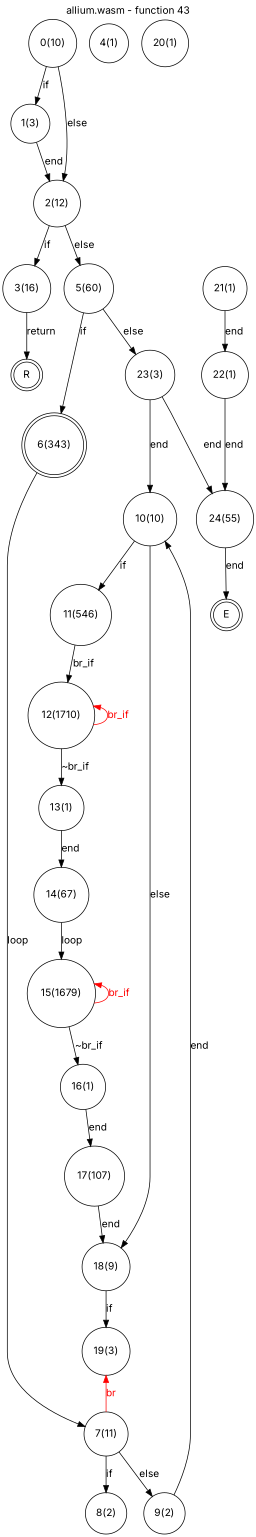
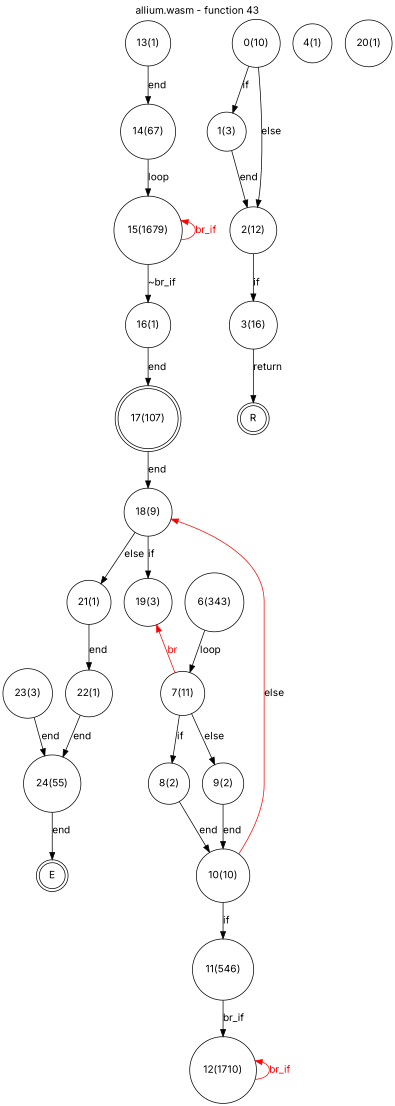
(89, 289) -> none
(150, 442) -> (193, 824)
(54, 445) -> (214, 602)
none -> (120, 555)
(61, 763) -> none
(150, 897) -> (264, 668)
(95, 1176) -> (148, 419)
